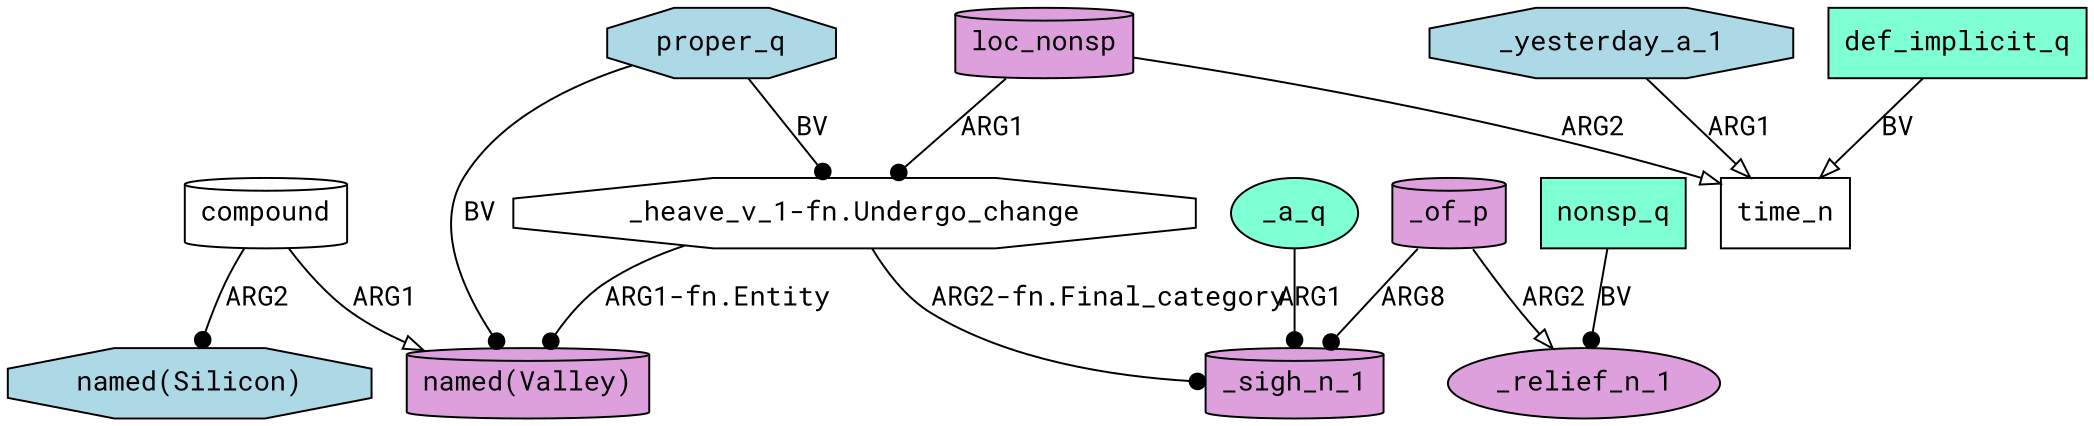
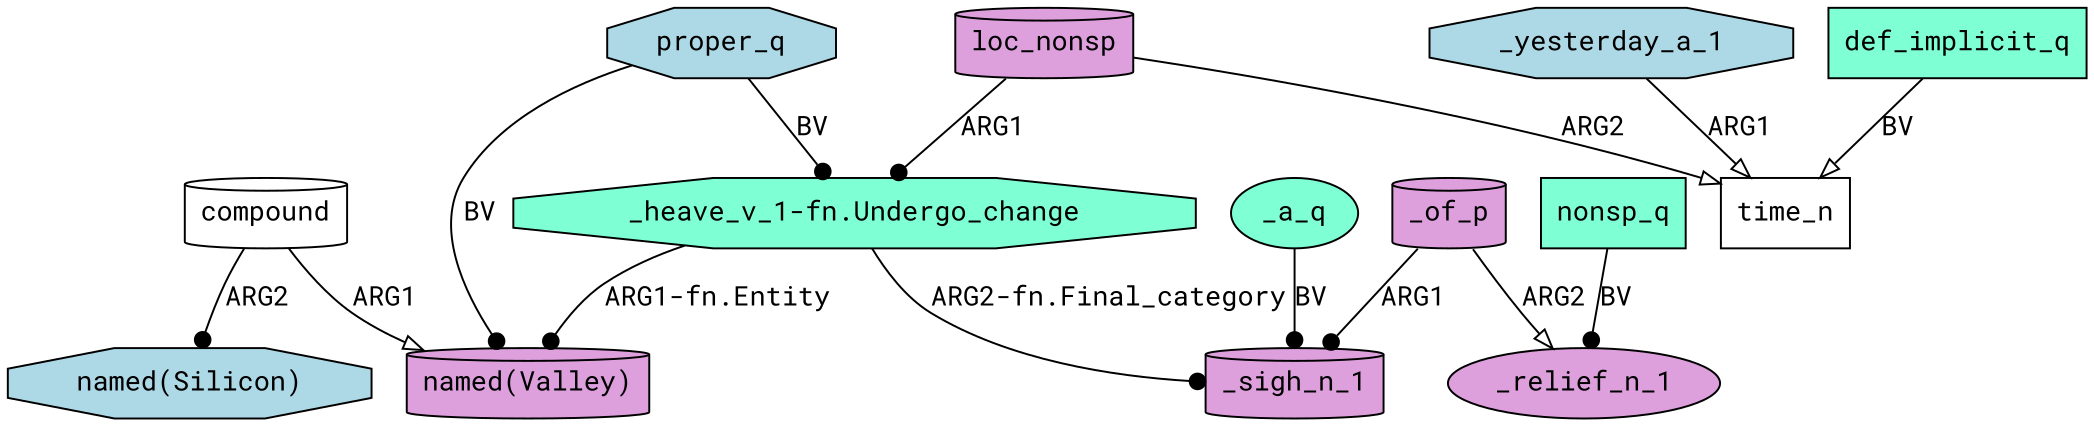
(855, 213) -> (855, 213)
(1311, 298) -> (1311, 298)
(1414, 298) -> (1414, 298)
